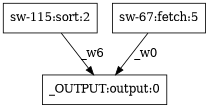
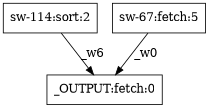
(50, 18) -> (50, 18)
(105, 90) -> (105, 90)
